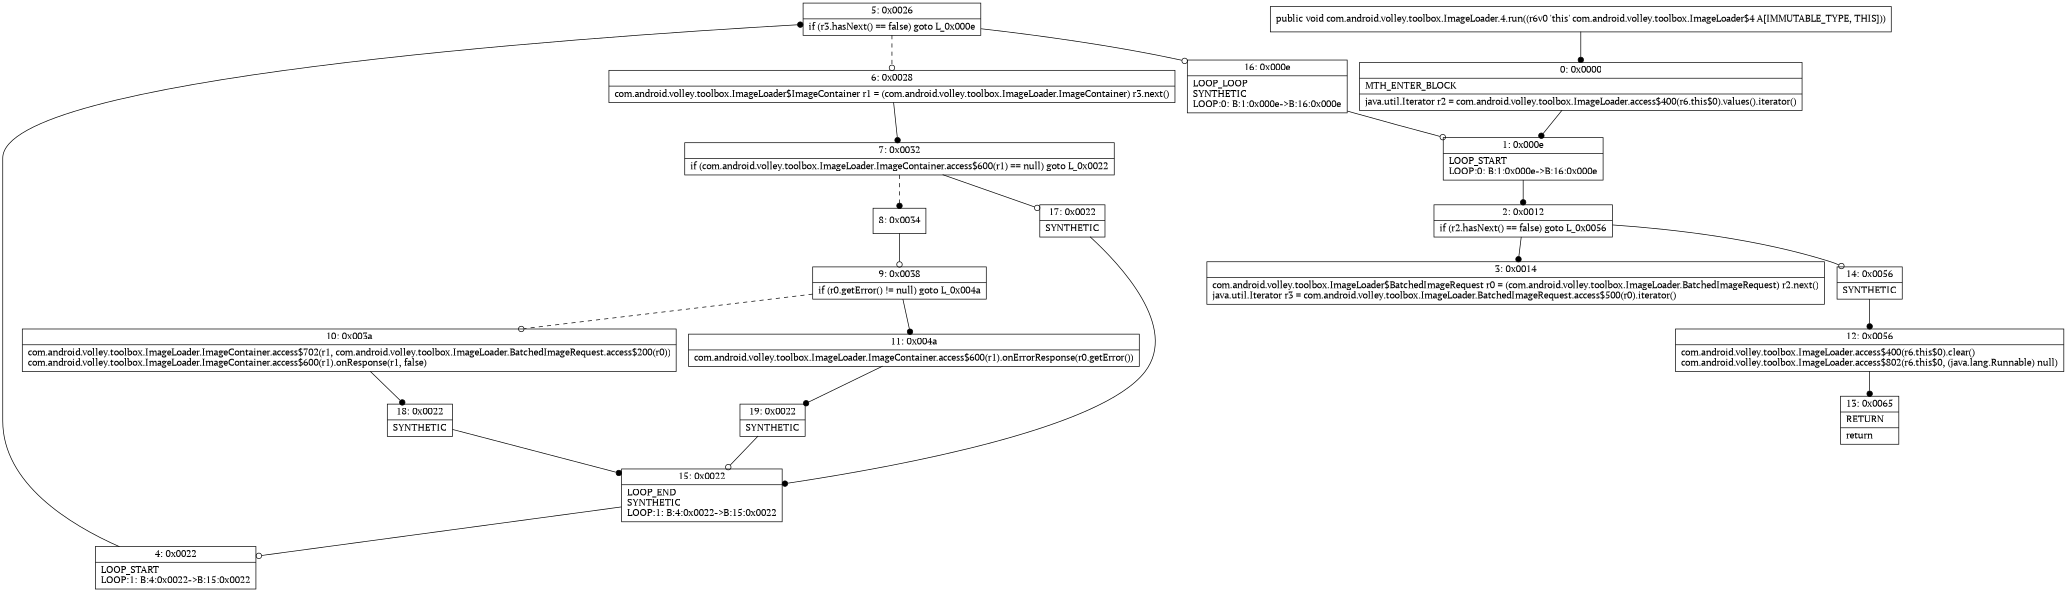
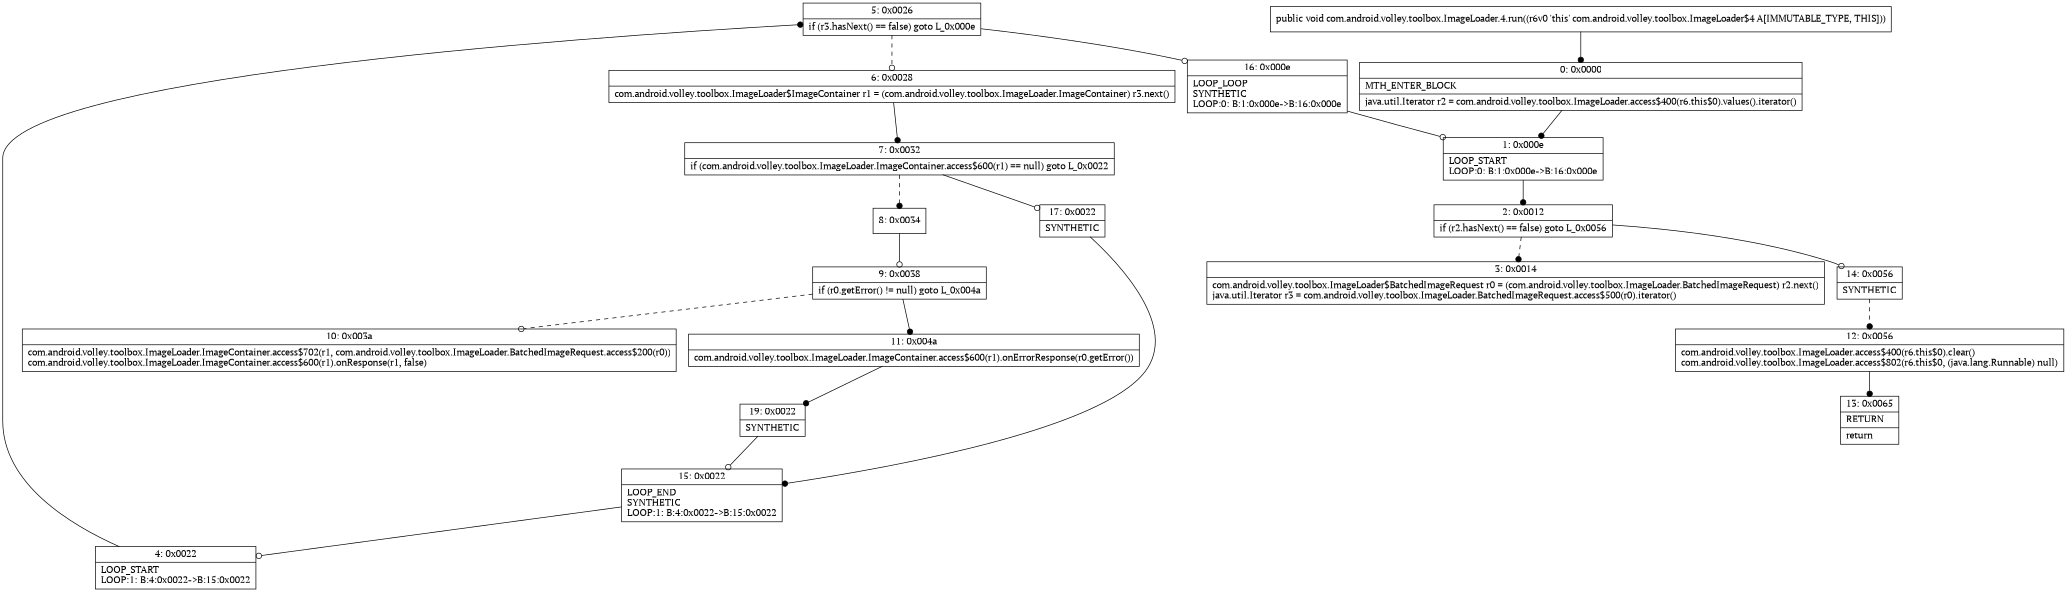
(1520, 247) -> (1520, 247)
(1870, 311) -> (1870, 311)
(420, 420) -> none
